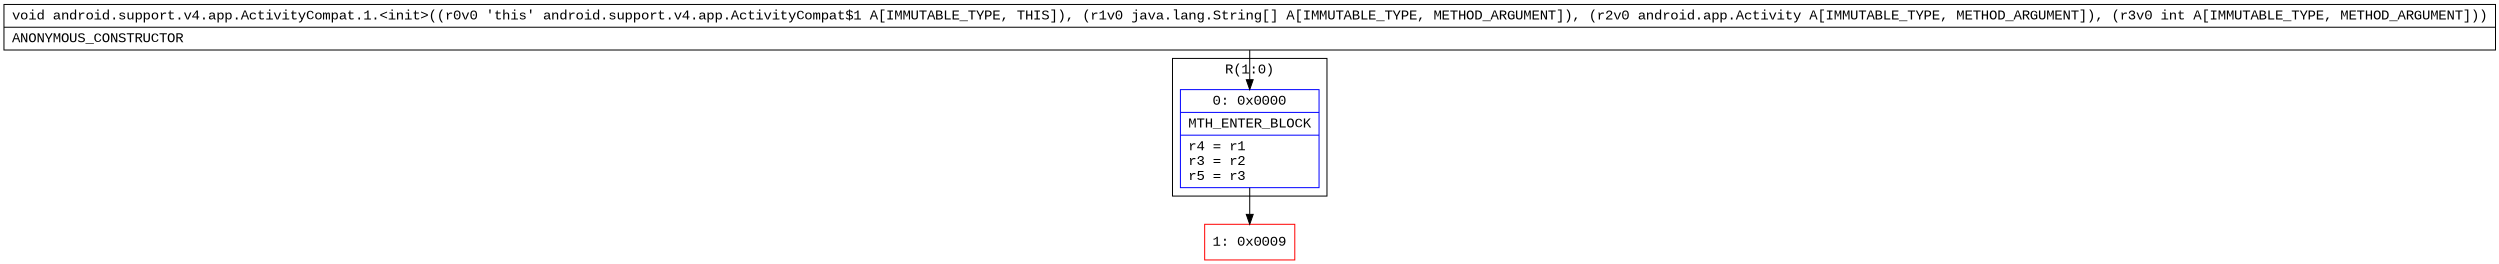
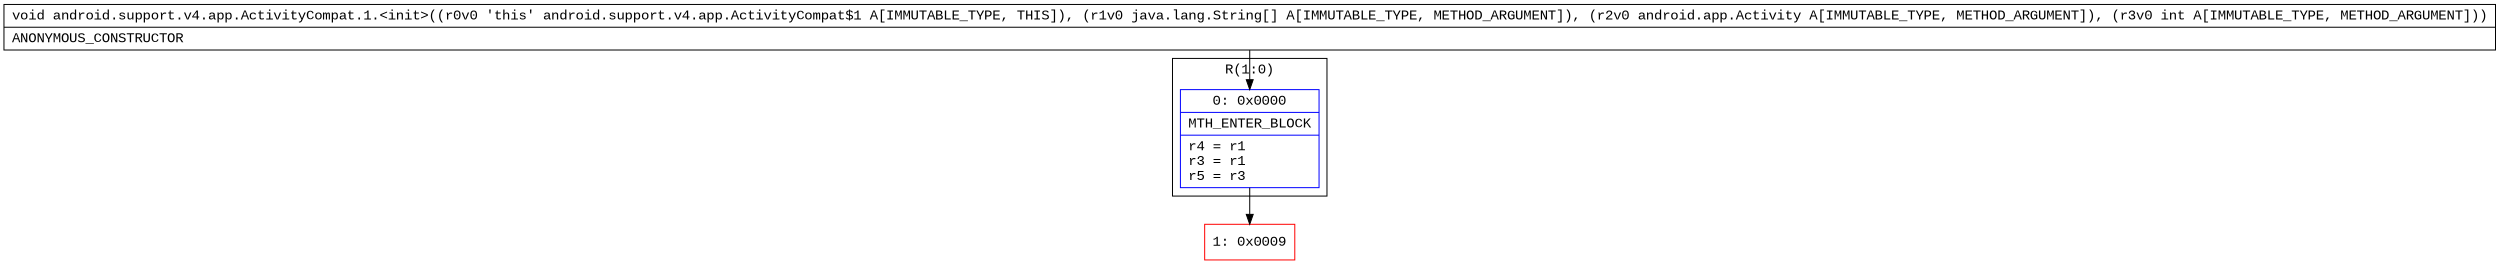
(1217, 161) -> (1217, 161)
